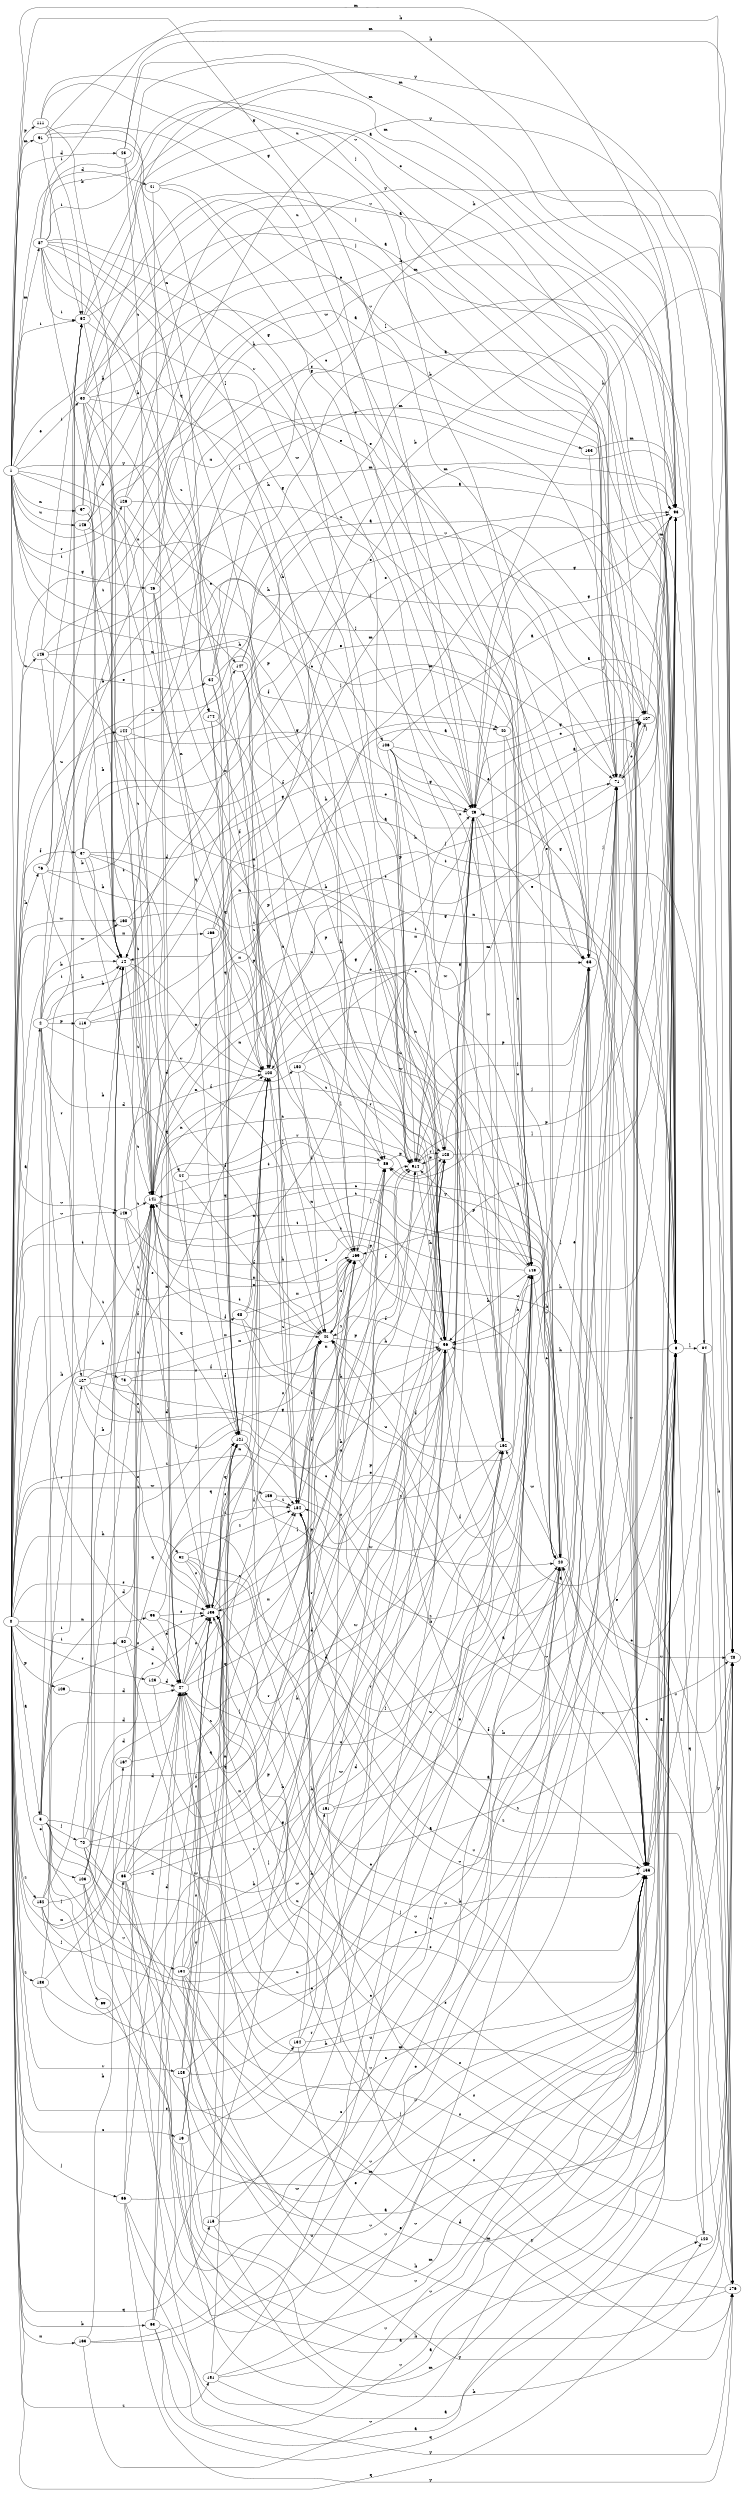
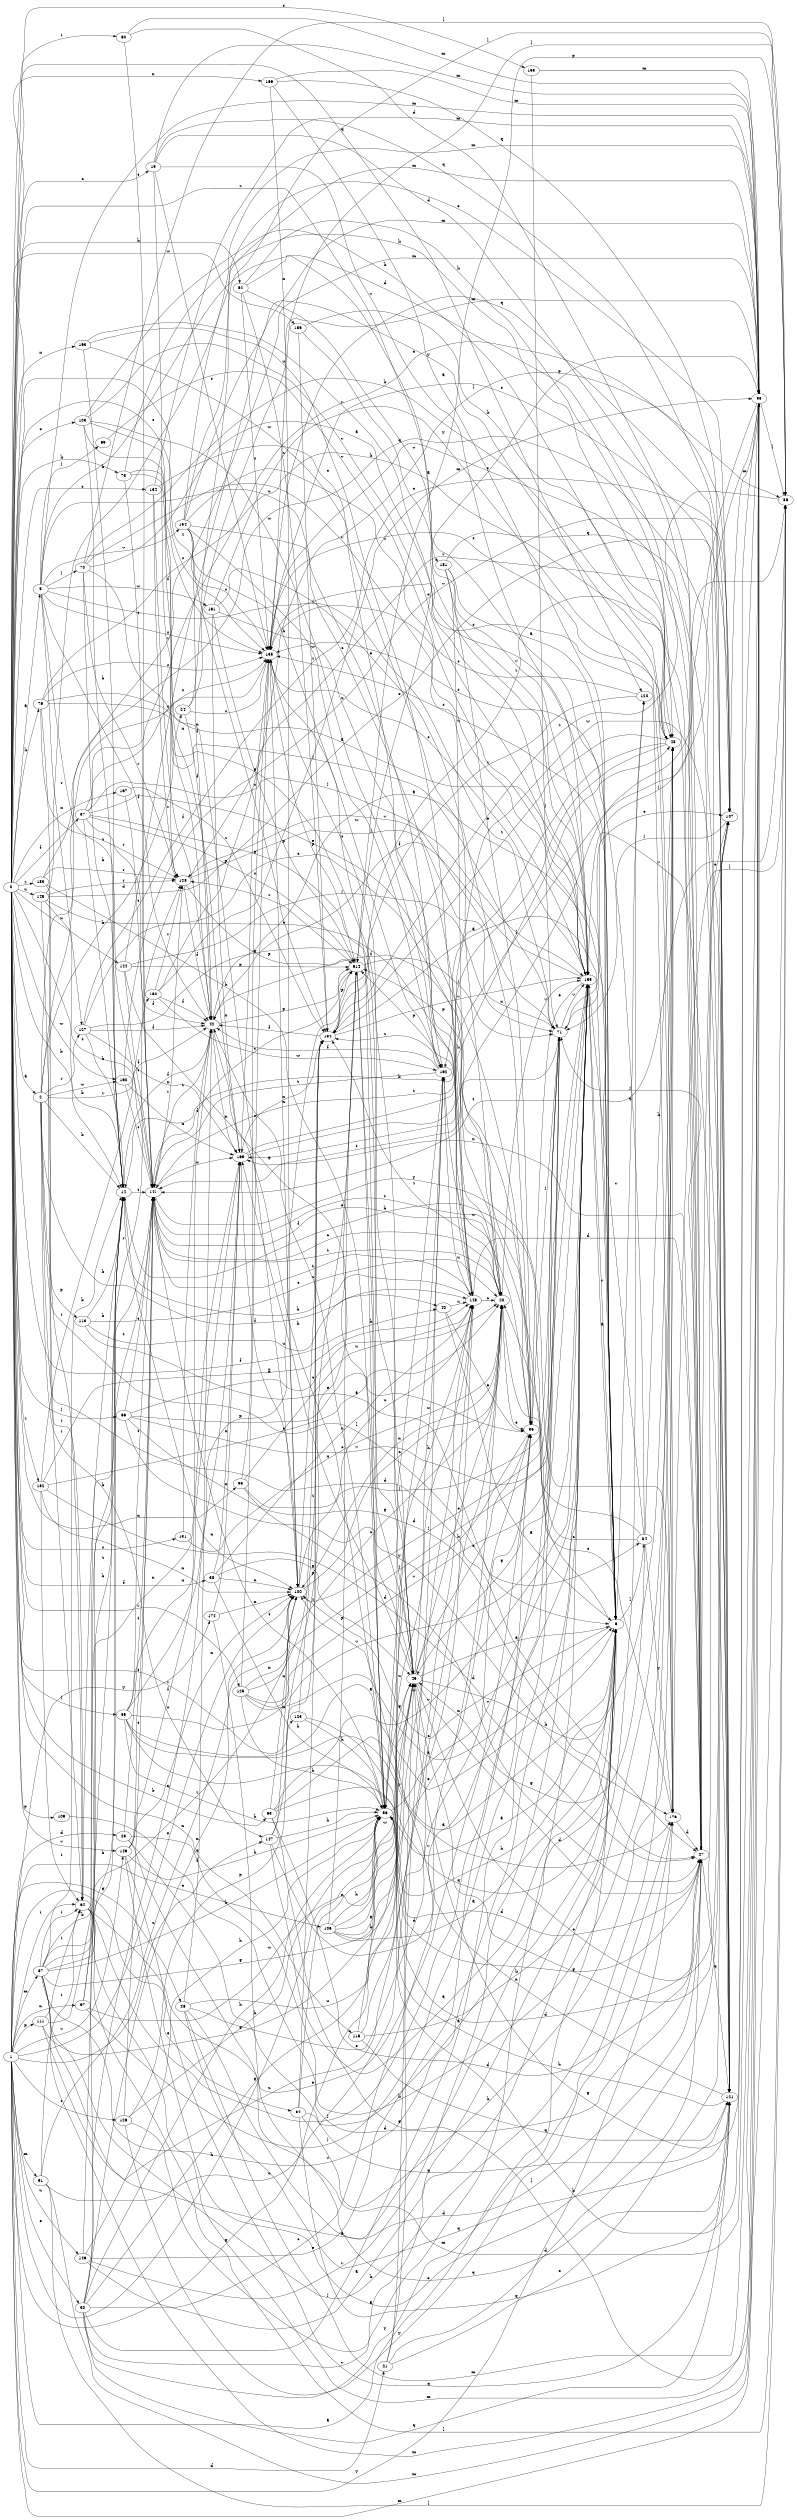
(152, 440) -> (71, 1580)
(326, 799) -> (342, 1895)
(167, 1442) -> (692, 829)
none -> (183, 1537)
